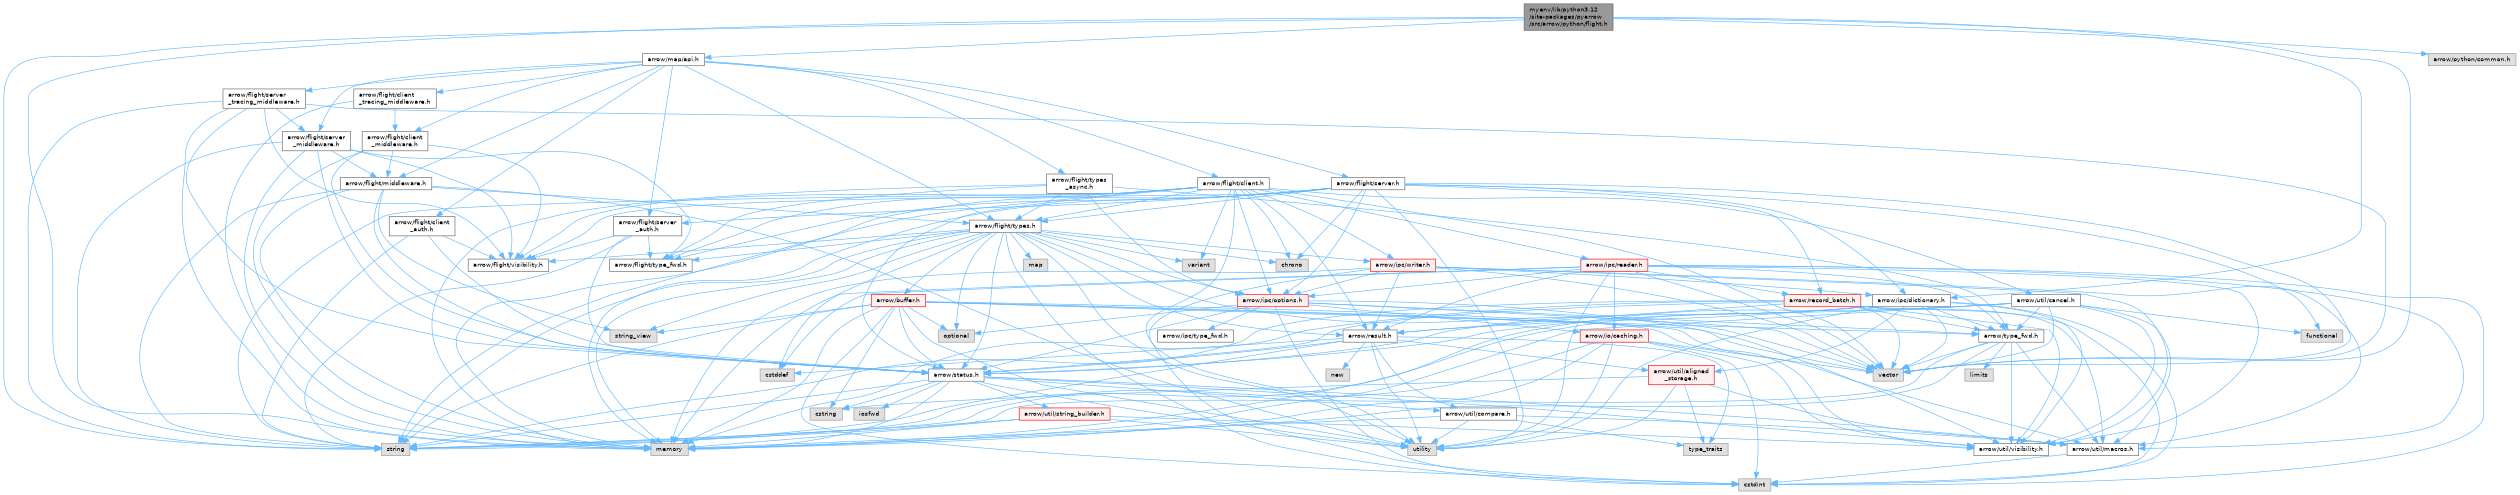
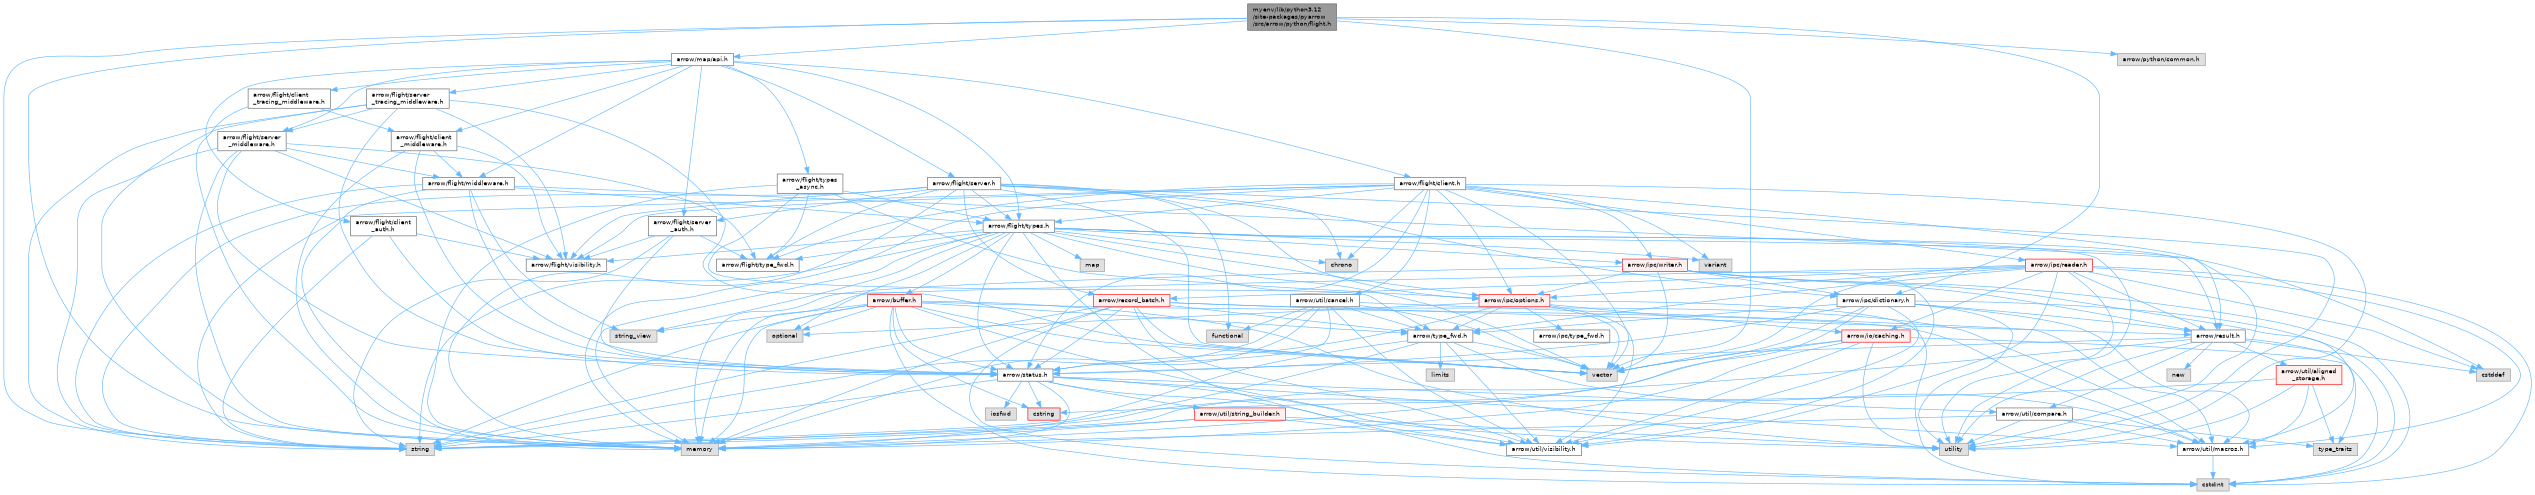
(1850, 341) -> (2131, 364)
(826, 414) -> (1044, 414)
